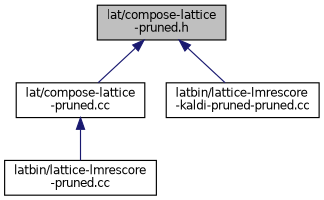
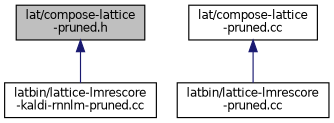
(117, 66) -> none
(243, 100) -> (81, 100)
